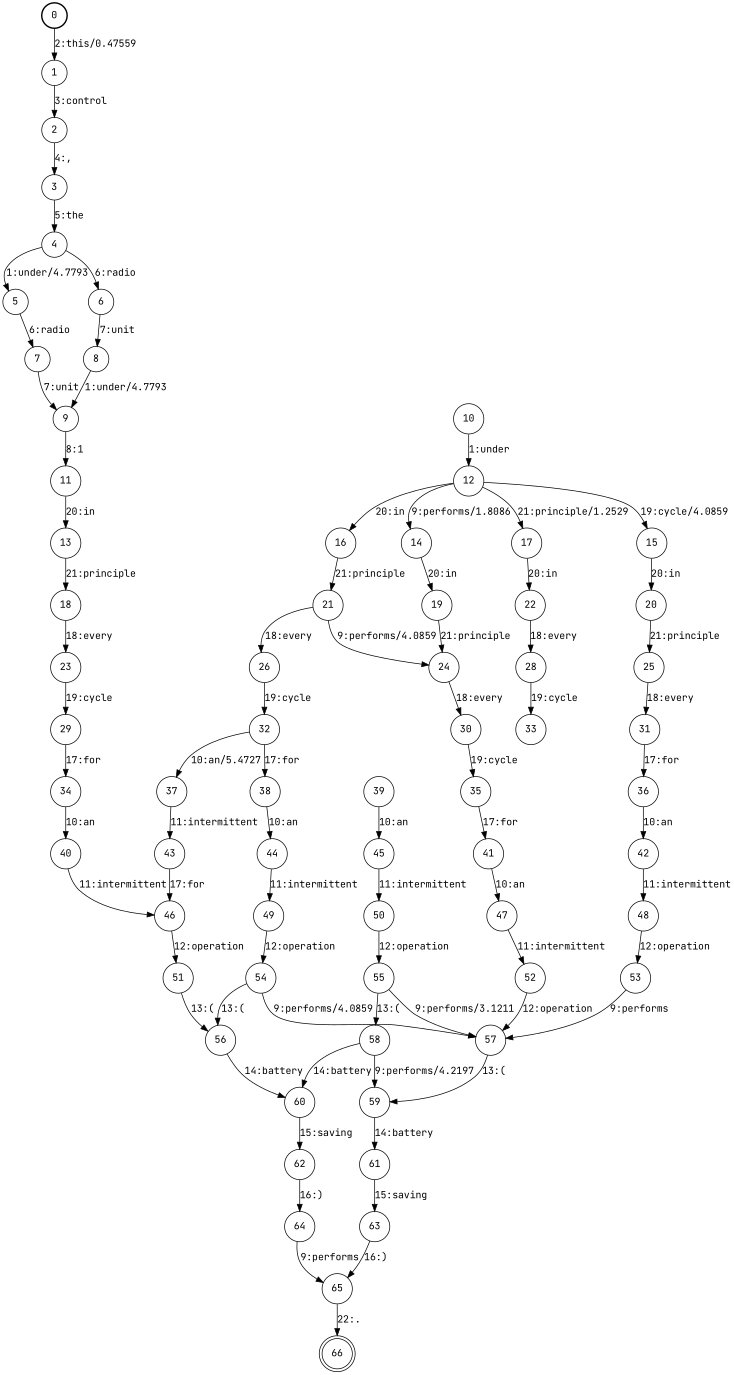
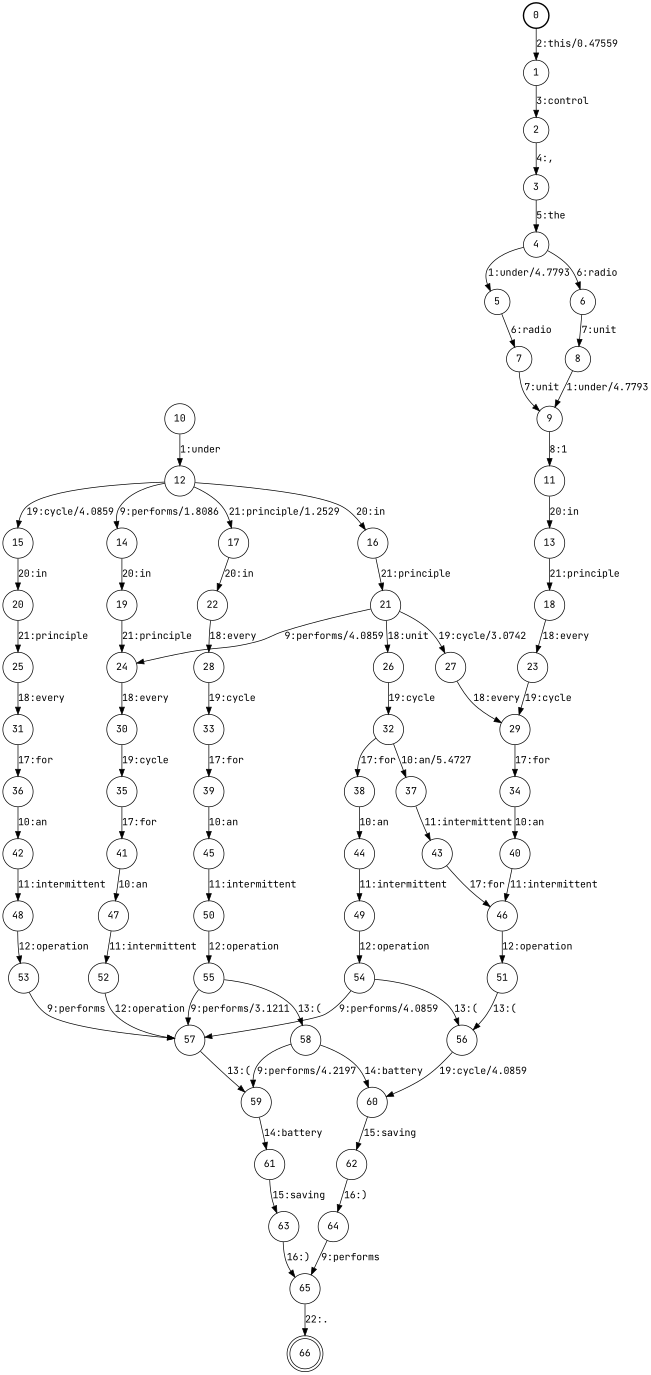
(289, 636) -> (408, 636)
none -> (451, 667)
none -> (209, 757)
(274, 1071) -> (483, 1071)
